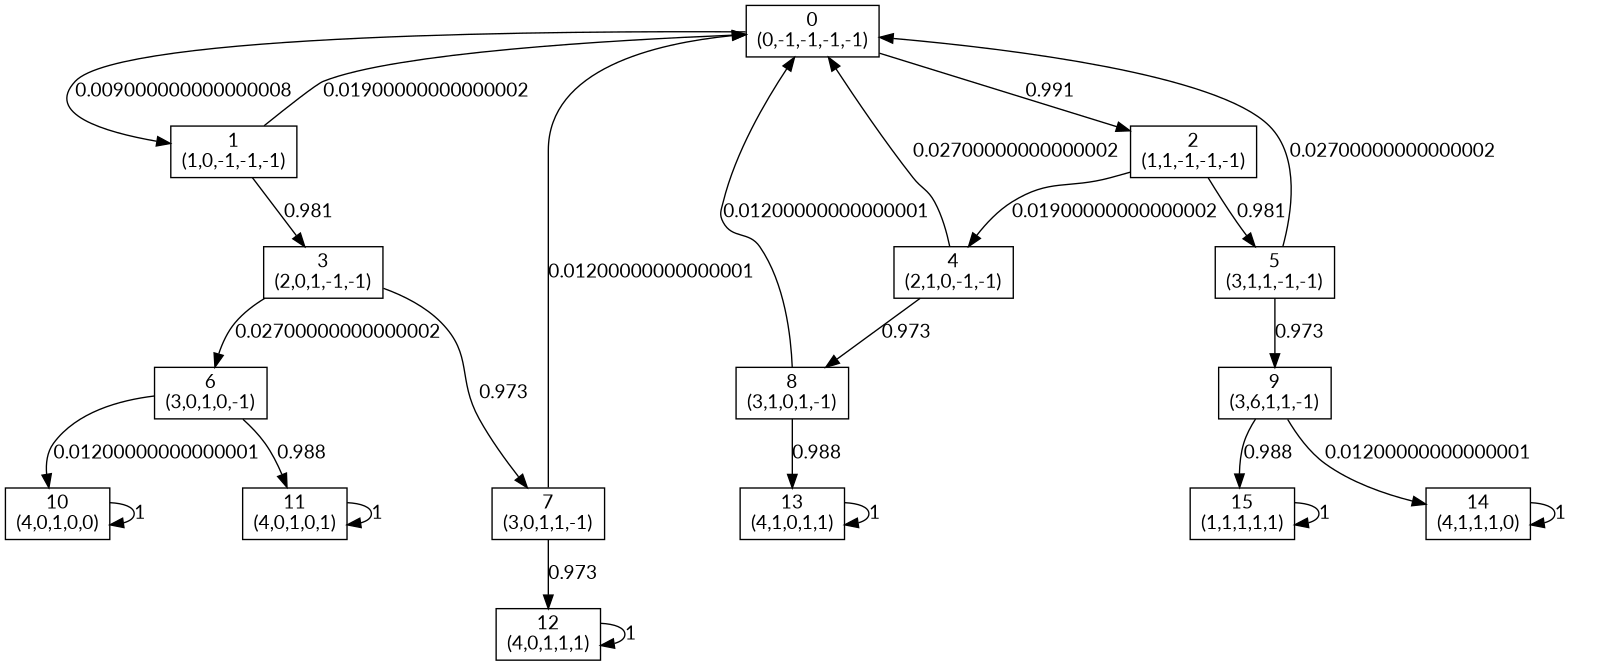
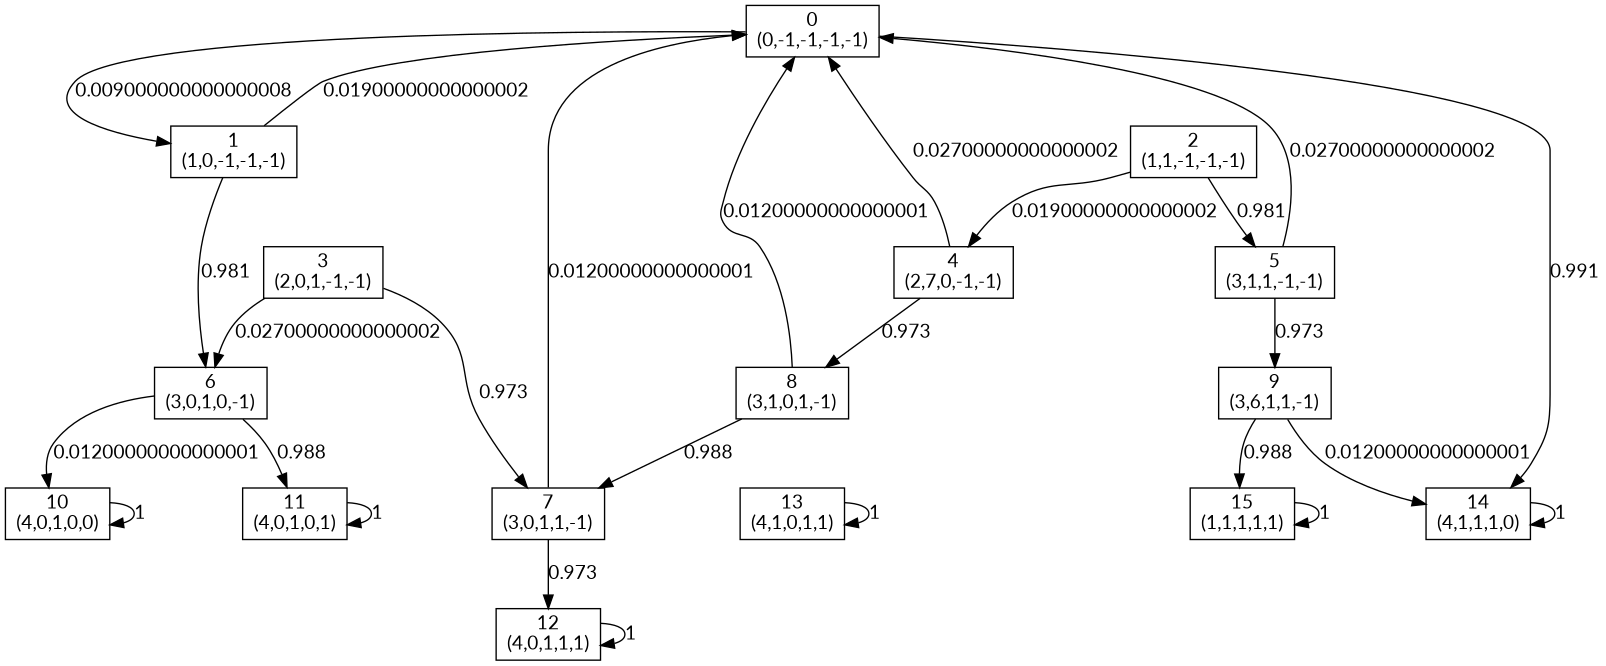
(998, 90) -> (1389, 88)
(274, 207) -> (199, 264)
(954, 272) -> (954, 272)
(792, 447) -> (677, 450)
